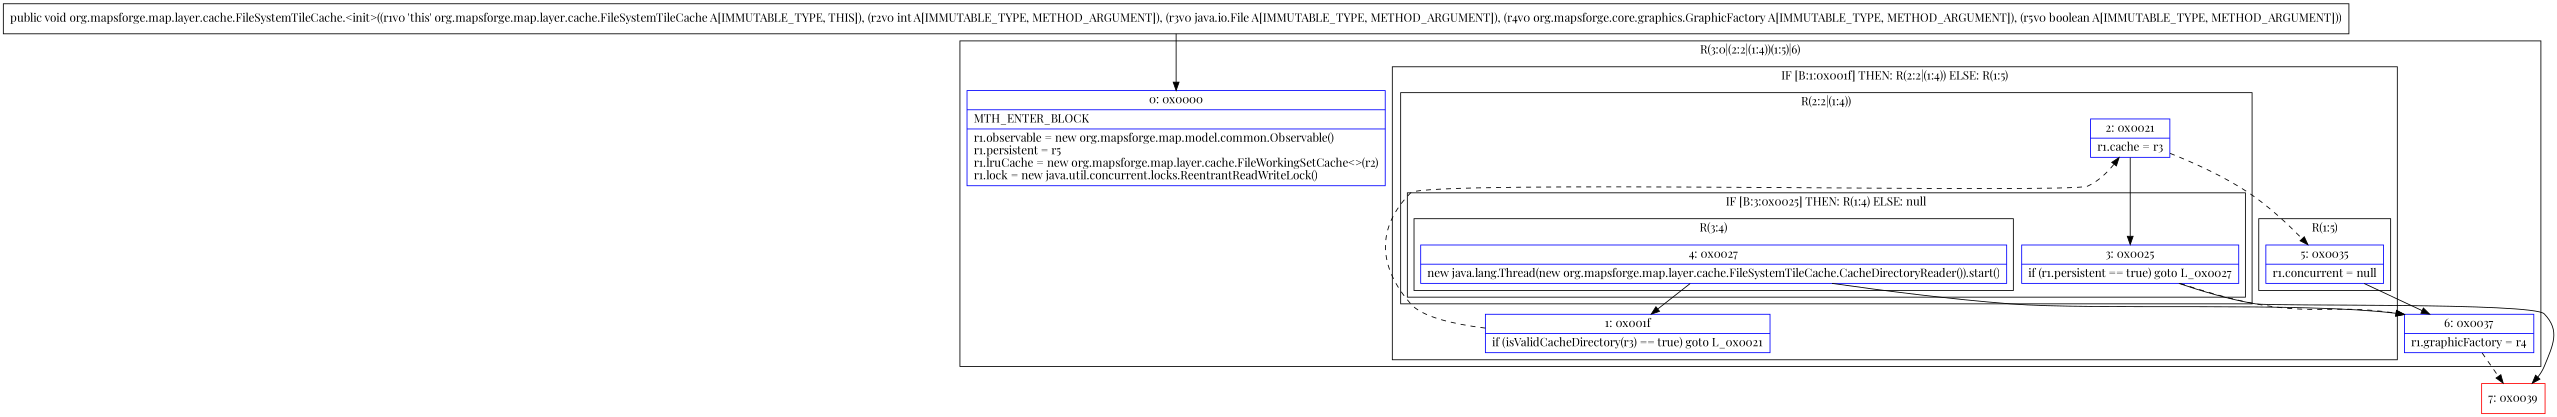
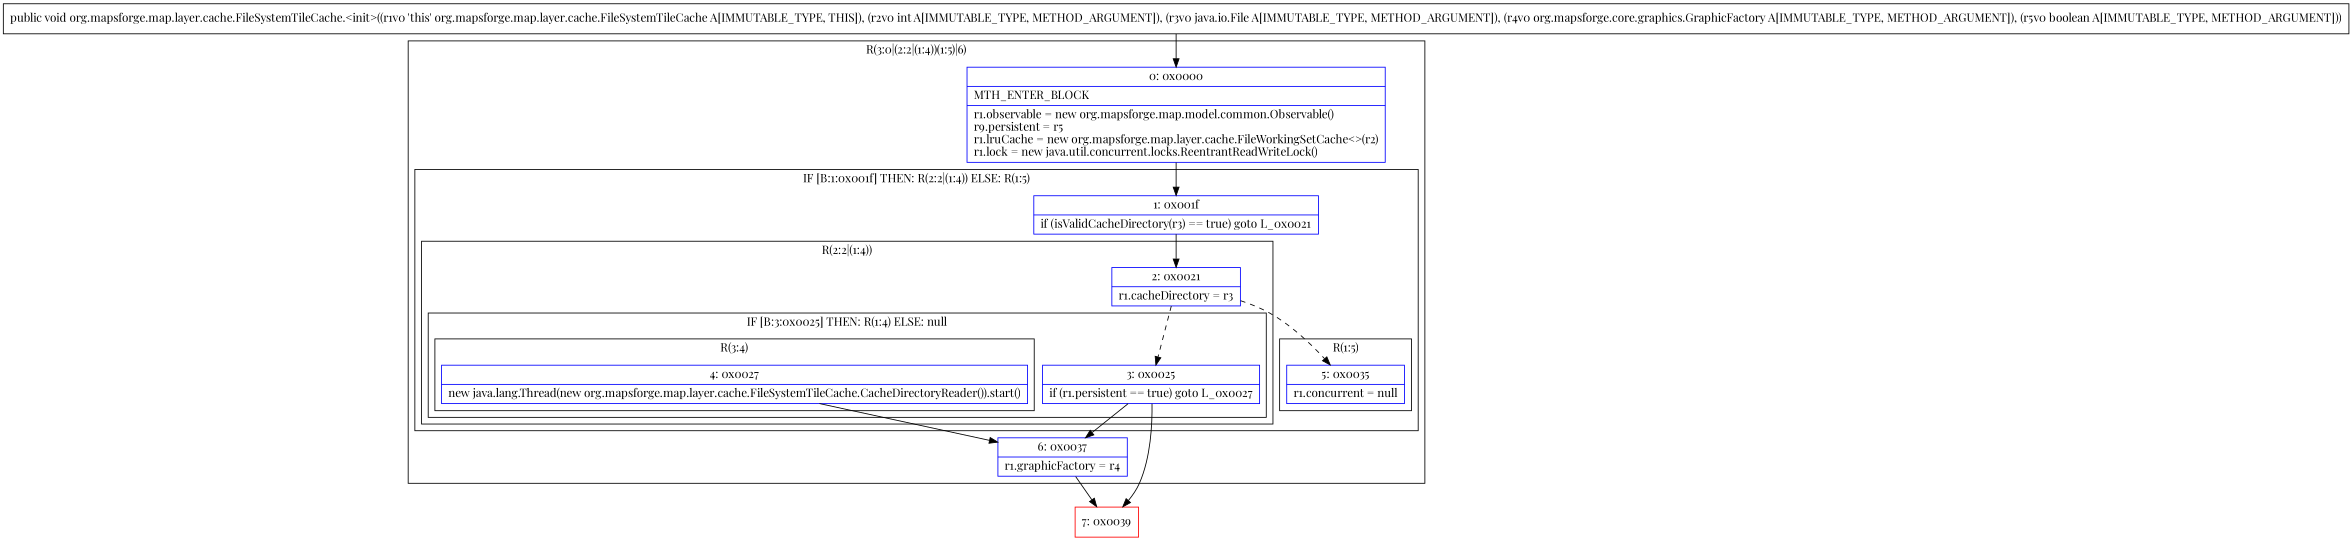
(2130, 147) -> (1176, 296)
(1018, 151) -> (1019, 127)
(1664, 187) -> (1176, 246)
(2130, 199) -> (1165, 331)
(1674, 296) -> (1176, 175)
(2392, 296) -> none
(2287, 308) -> (1117, 412)
(2488, 361) -> (1084, 489)
